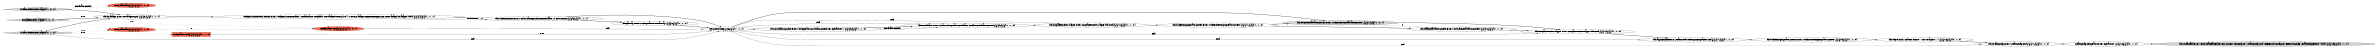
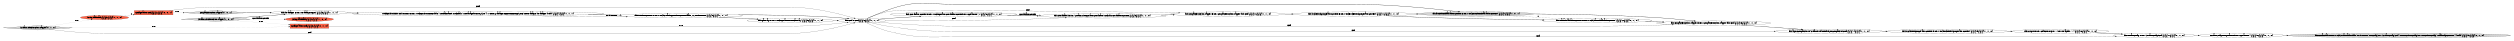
(80, 20) -> (260, 23)
(76, 24) -> none
(186, 25) -> (178, 13)
(339, 29) -> (154, 13)
